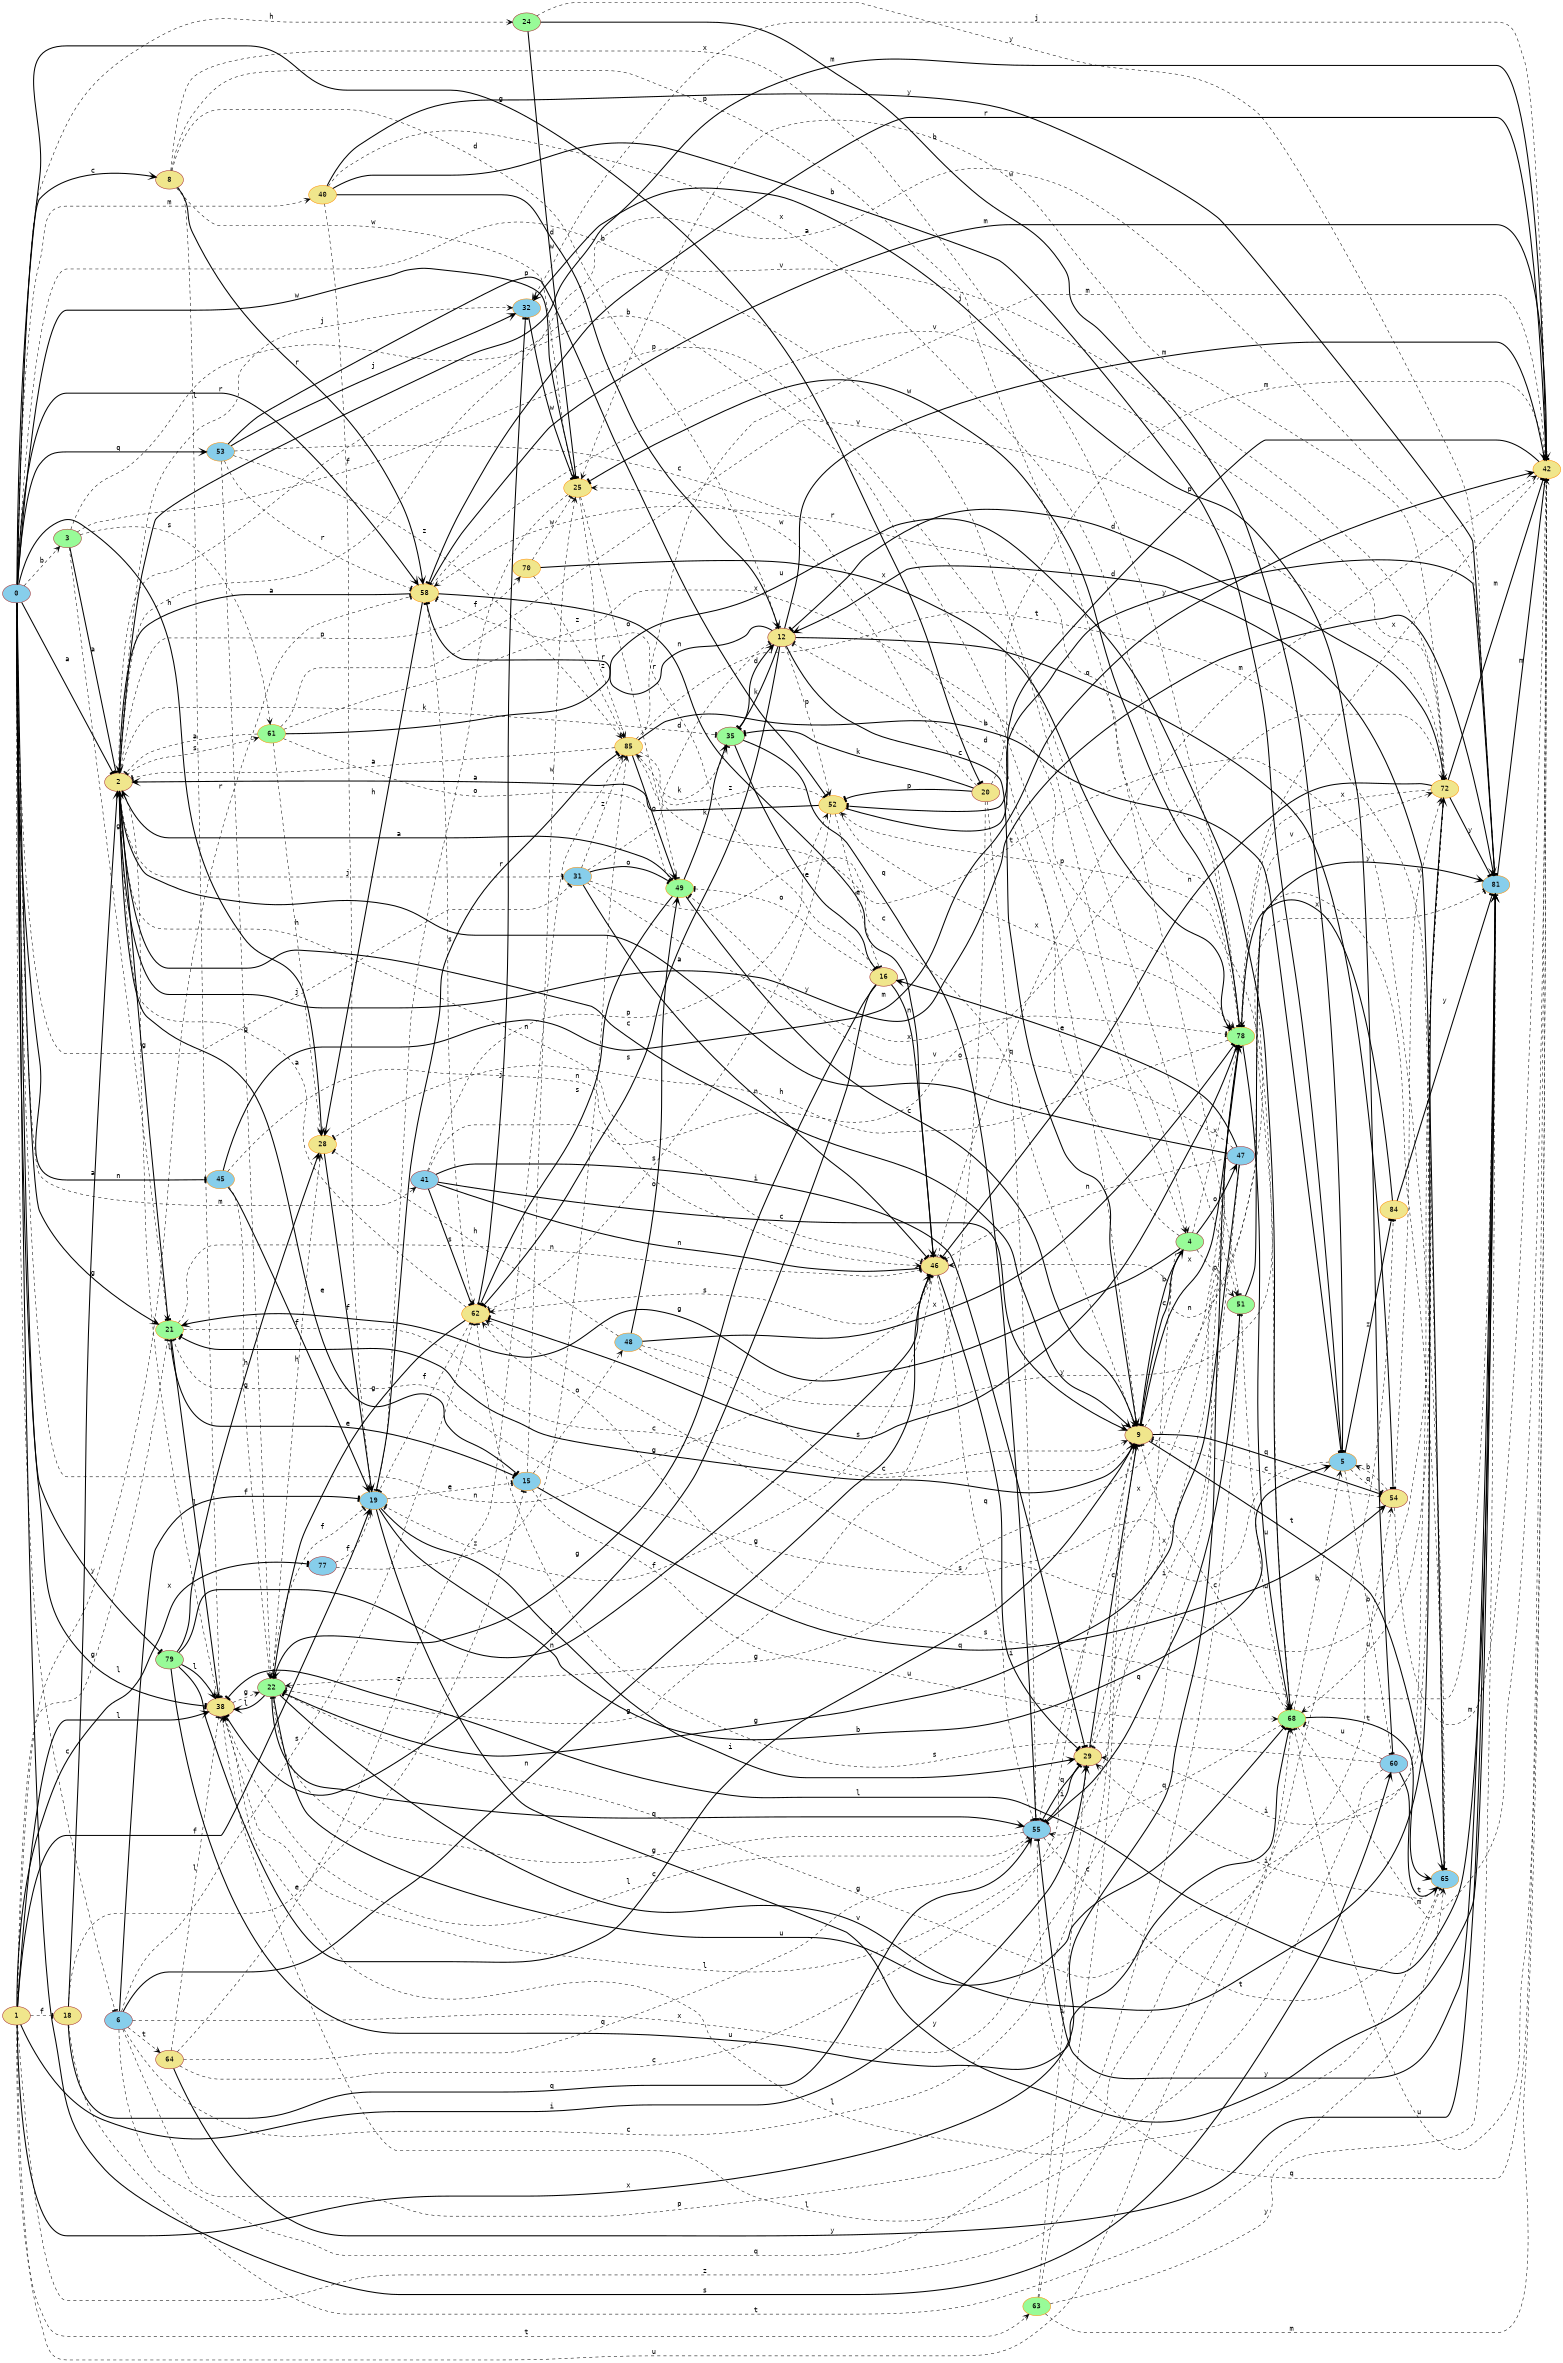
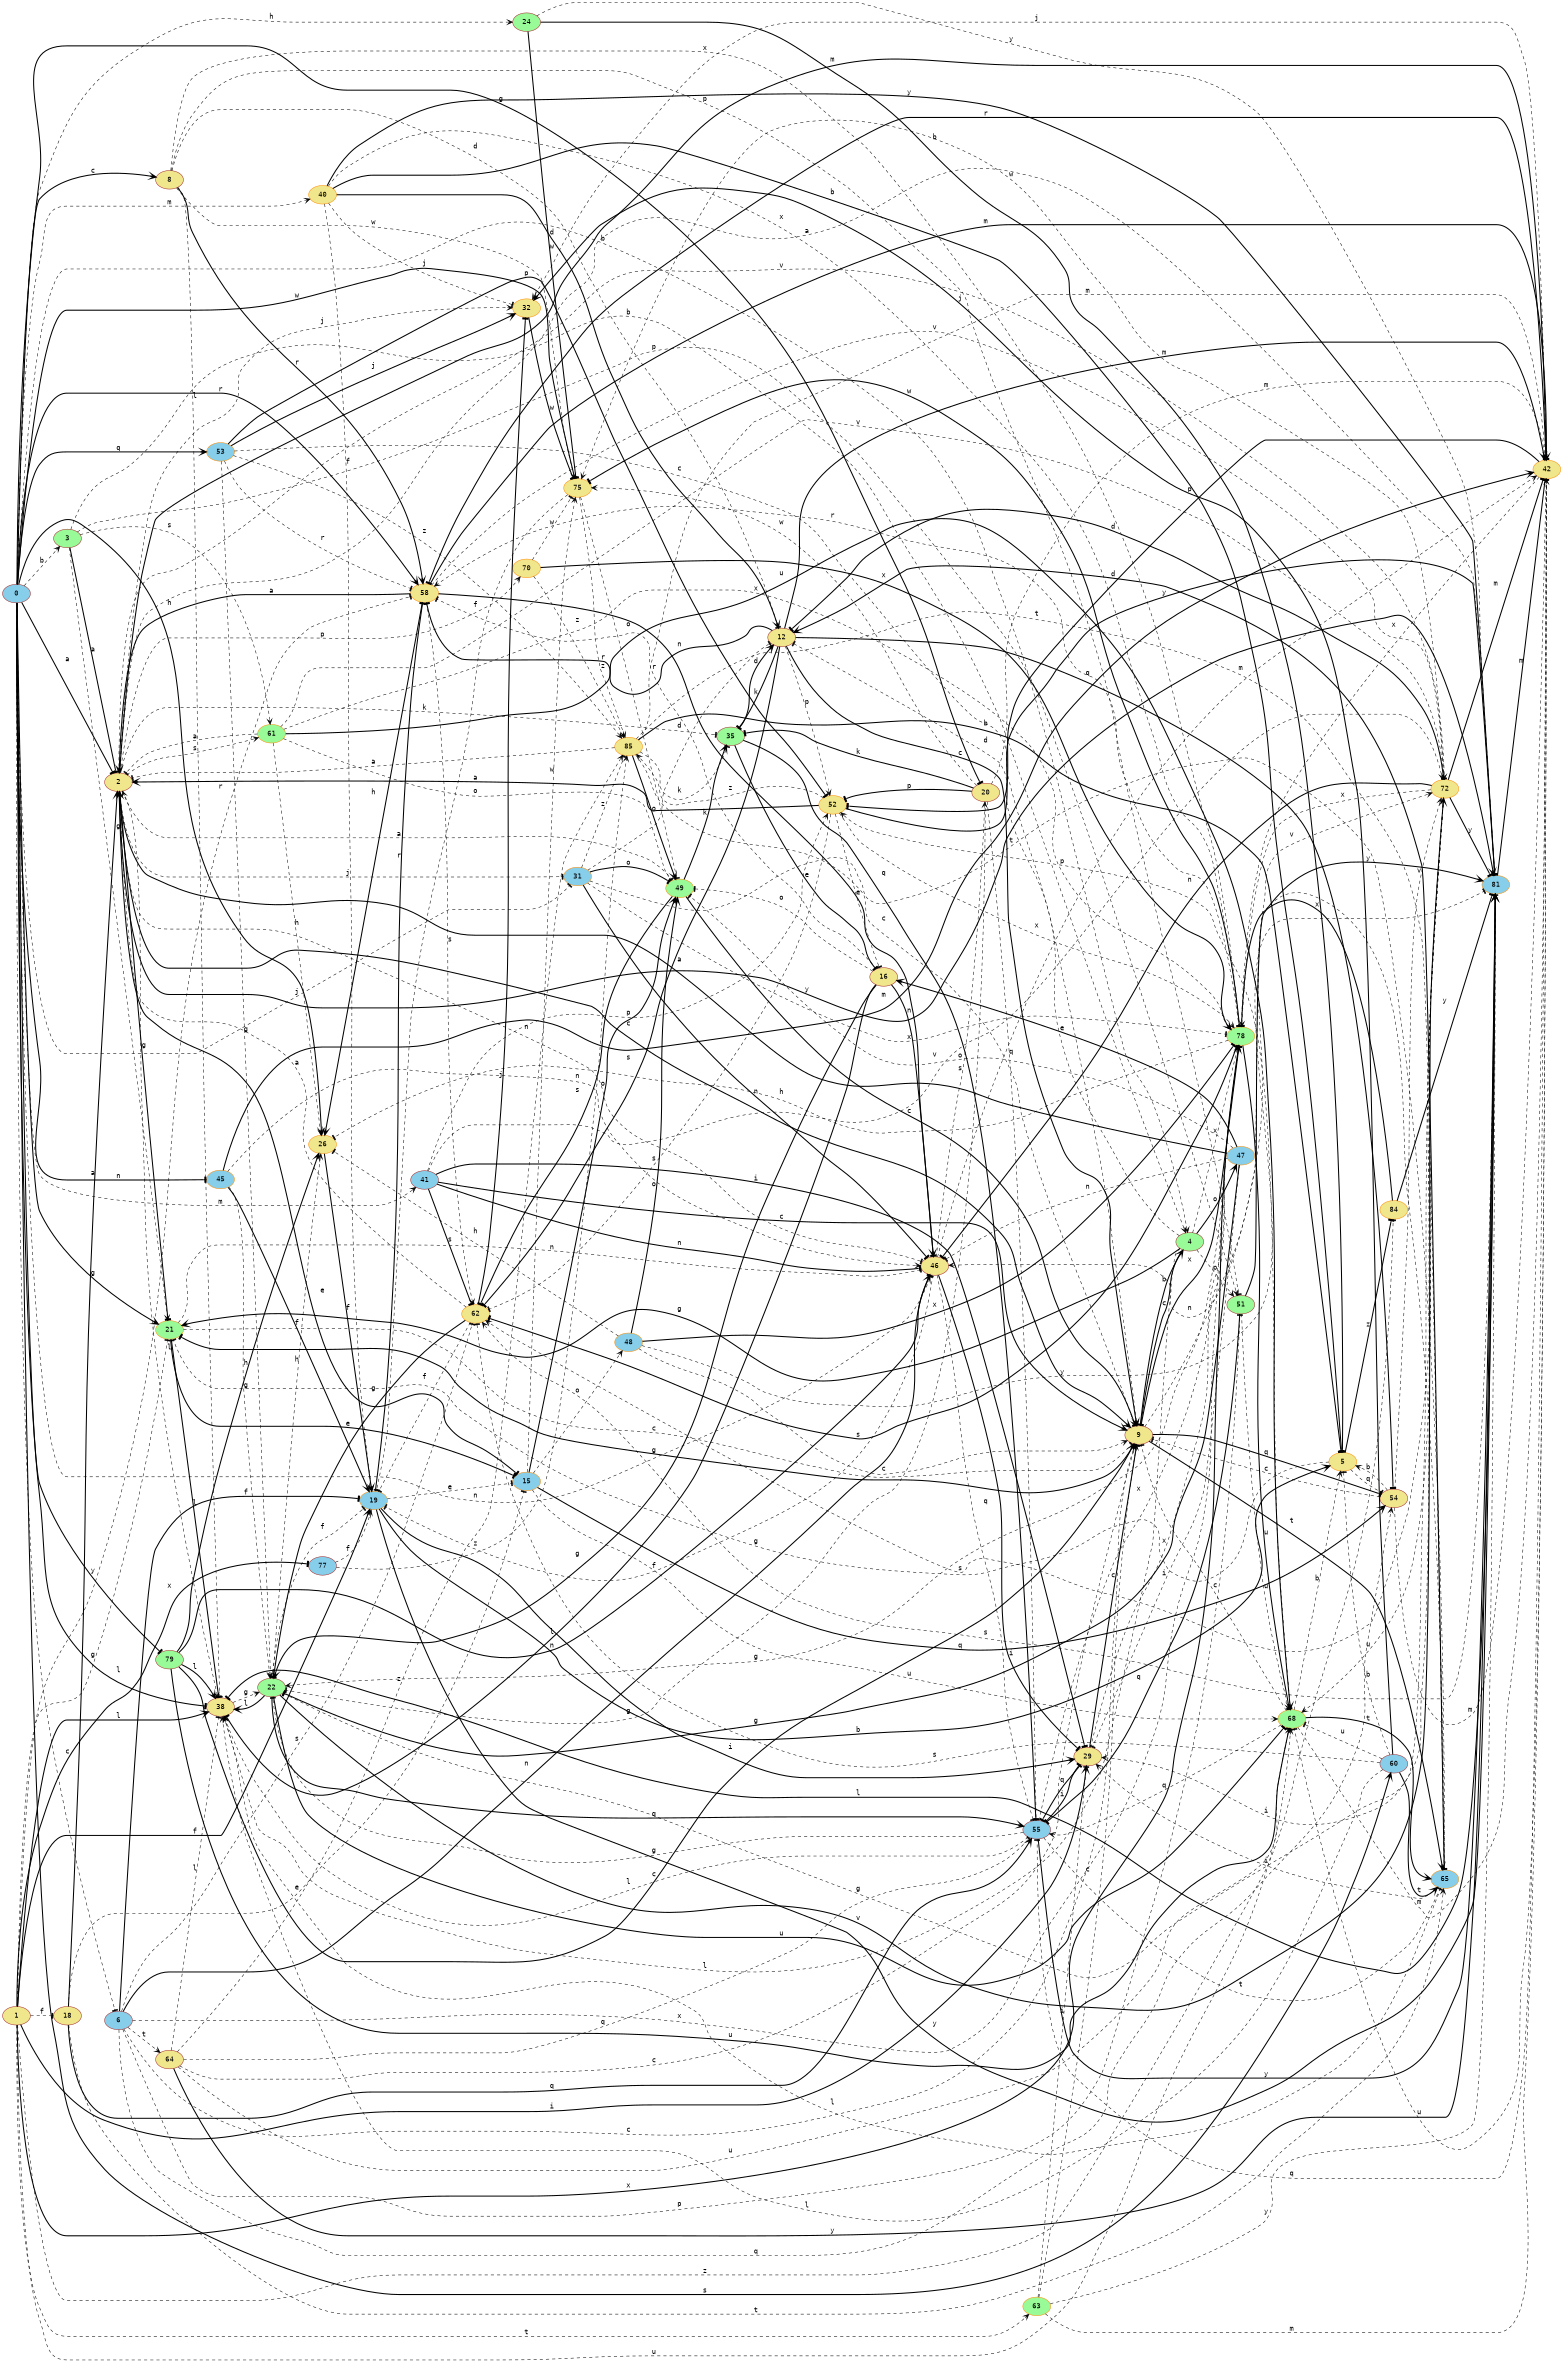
none -> (407, 265)
(527, 308) -> (527, 308)
(578, 488) -> (578, 488)
(842, 624) -> (842, 624)
(394, 838) -> (394, 838)
(420, 1111) -> (398, 1026)
none -> (597, 1136)
(323, 1144) -> (323, 1144)
(1241, 1156) -> (1241, 1156)
(726, 1295) -> (968, 1033)
(1343, 1462) -> (1343, 1462)
(1368, 1611) -> (1356, 1616)
none -> (823, 2136)
